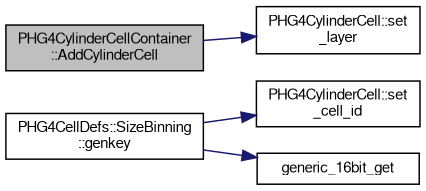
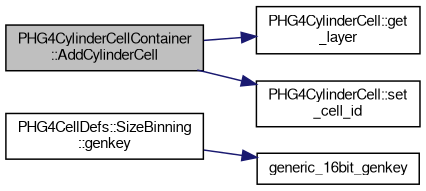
(338, 30) -> (338, 30)
(223, 120) -> (220, 75)
(338, 169) -> (338, 169)
